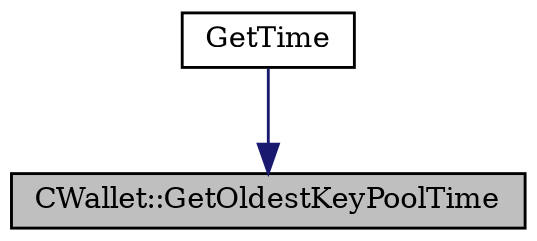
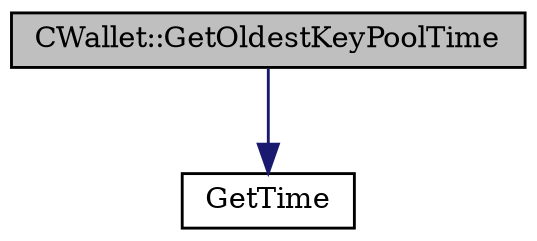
(268, 106) -> (268, 106)
